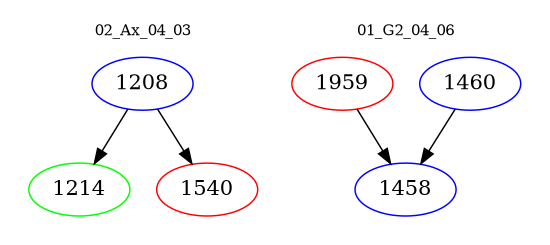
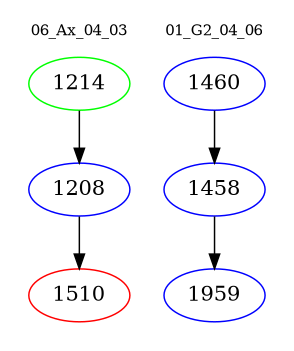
(143, 32) -> (79, 32)
(342, 84) -> (215, 295)
(115, 130) -> (79, 129)
(370, 130) -> (215, 235)
(207, 190) -> (79, 295)
